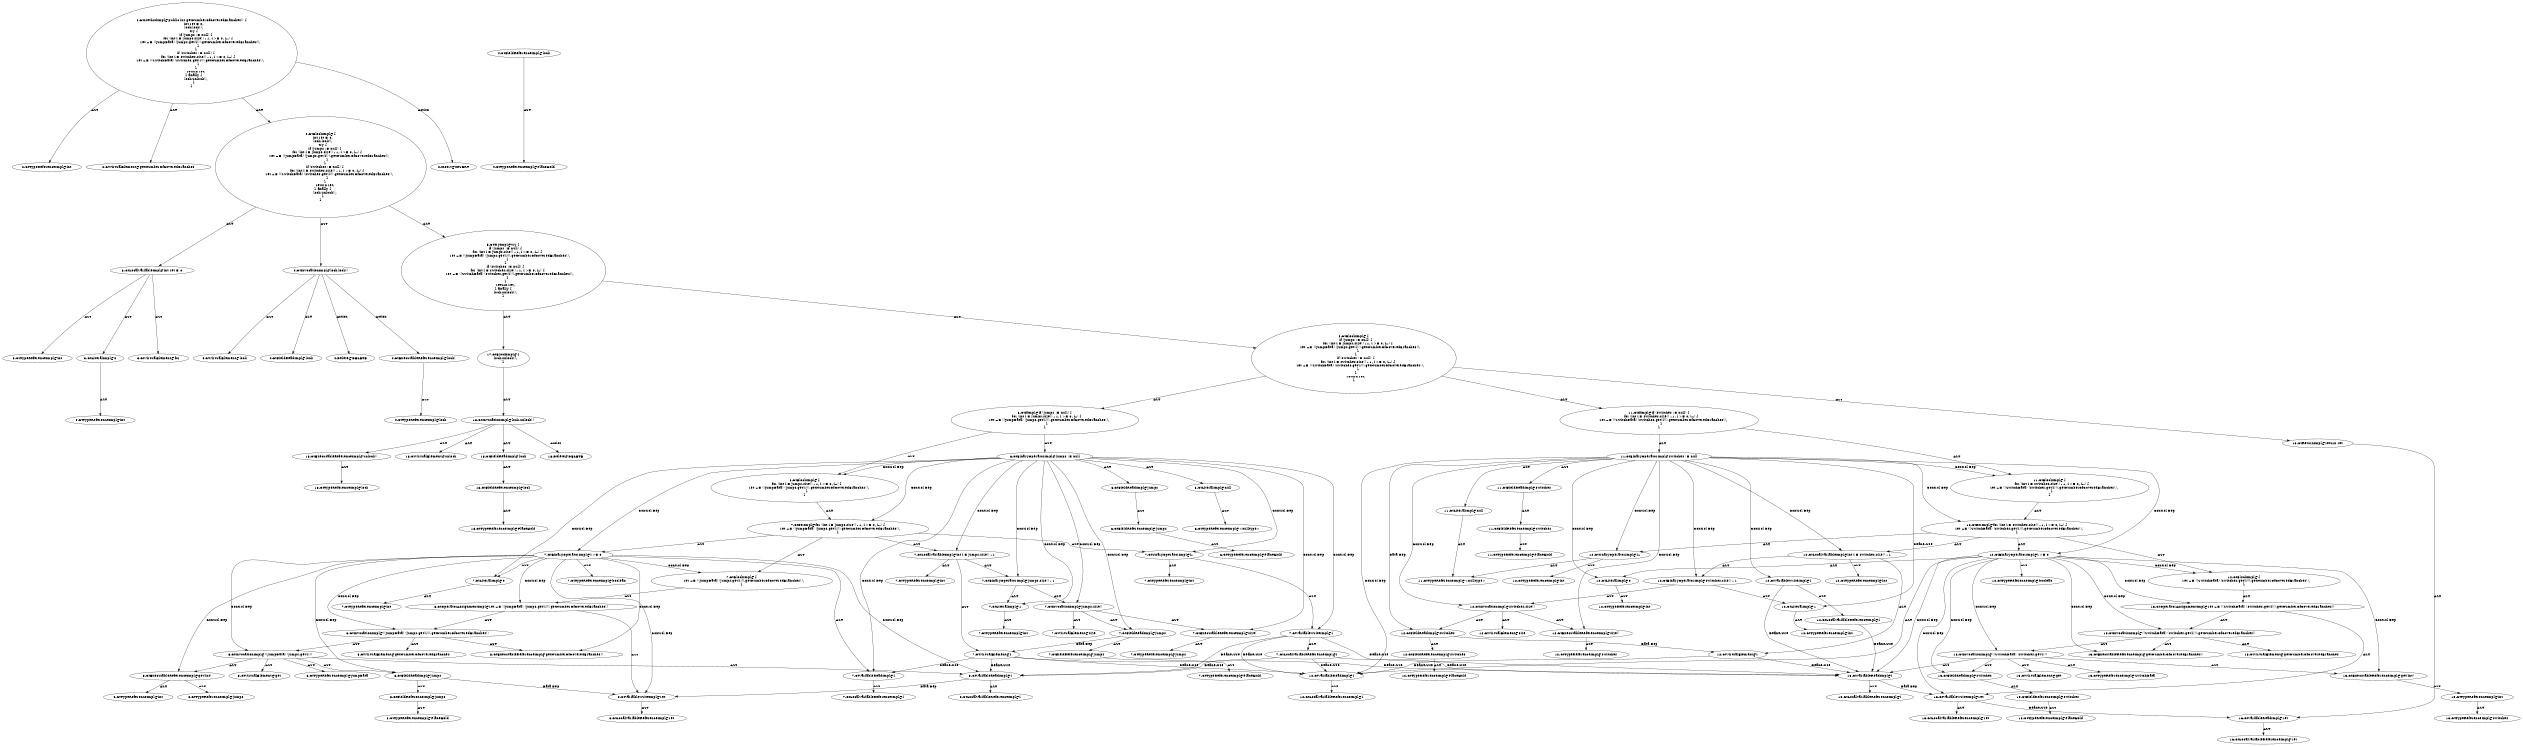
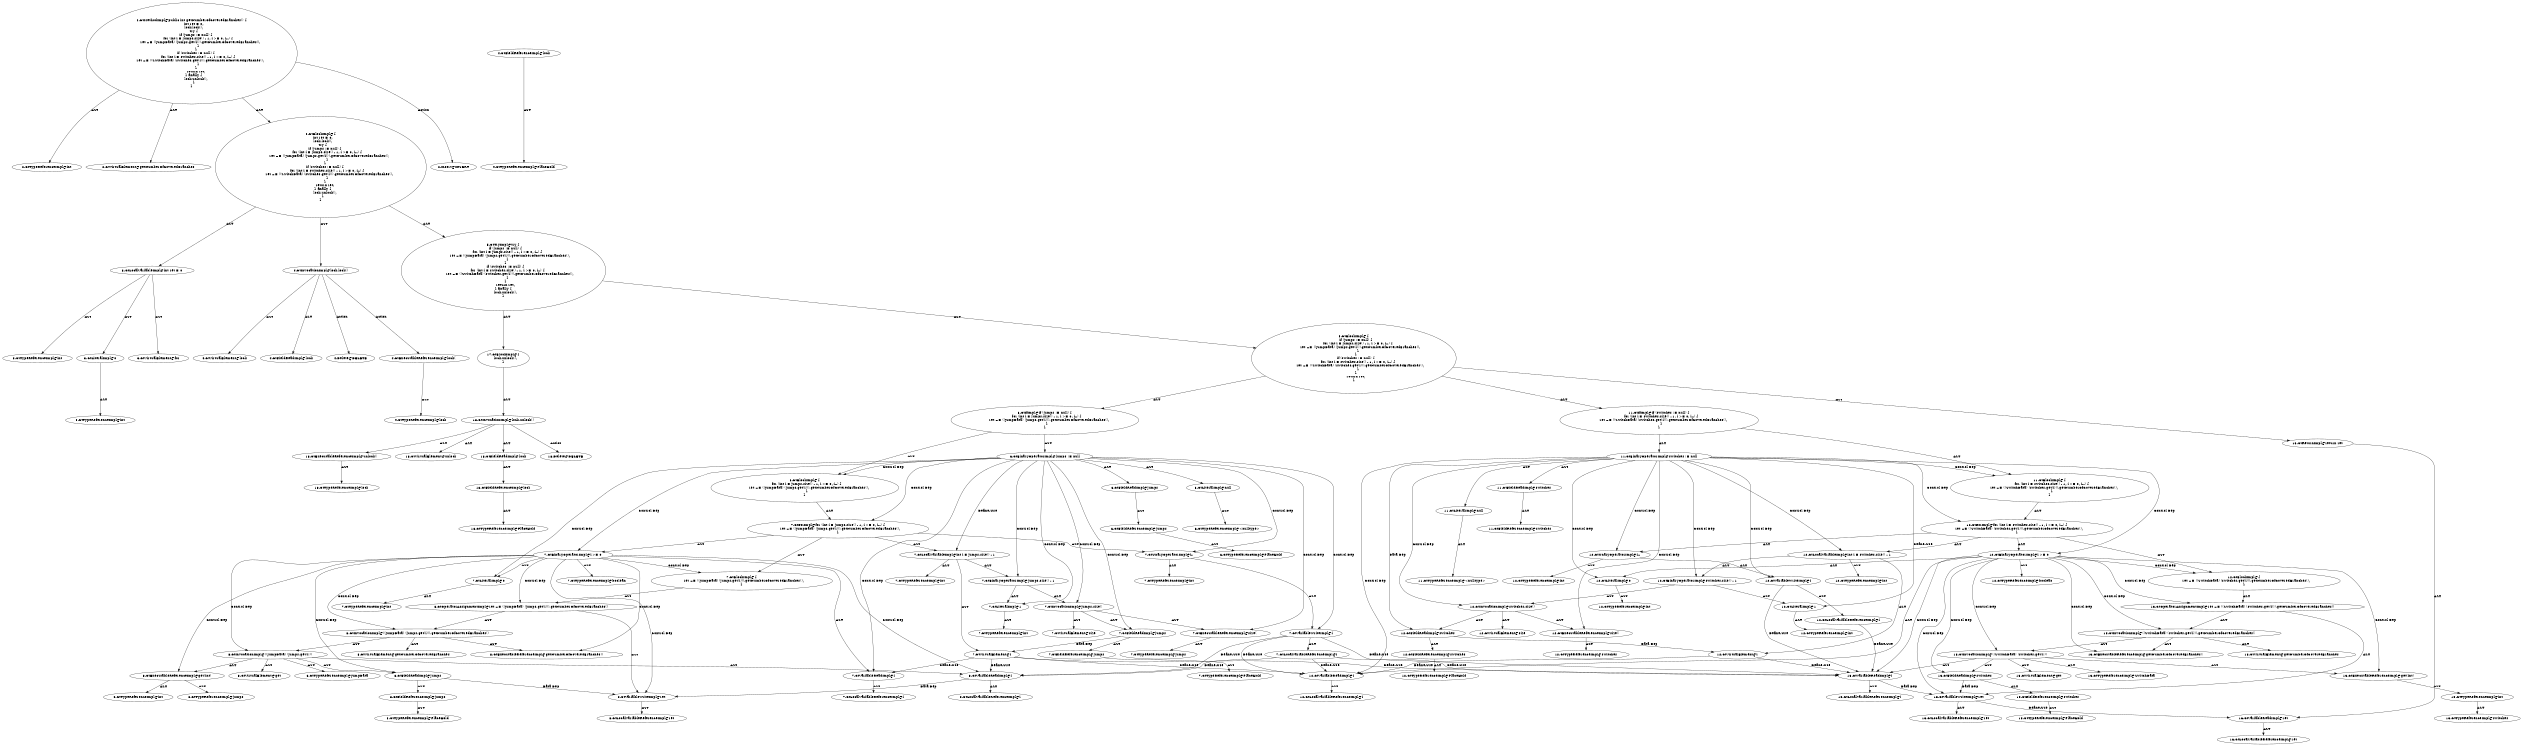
(988, 511) -> (988, 511)
(1520, 555) -> none
(1533, 567) -> (1707, 561)
none -> (1962, 685)
